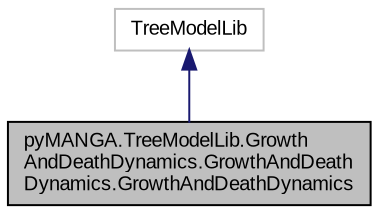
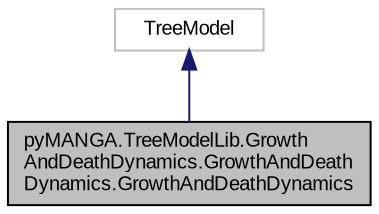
(189, 30) -> (189, 30)
